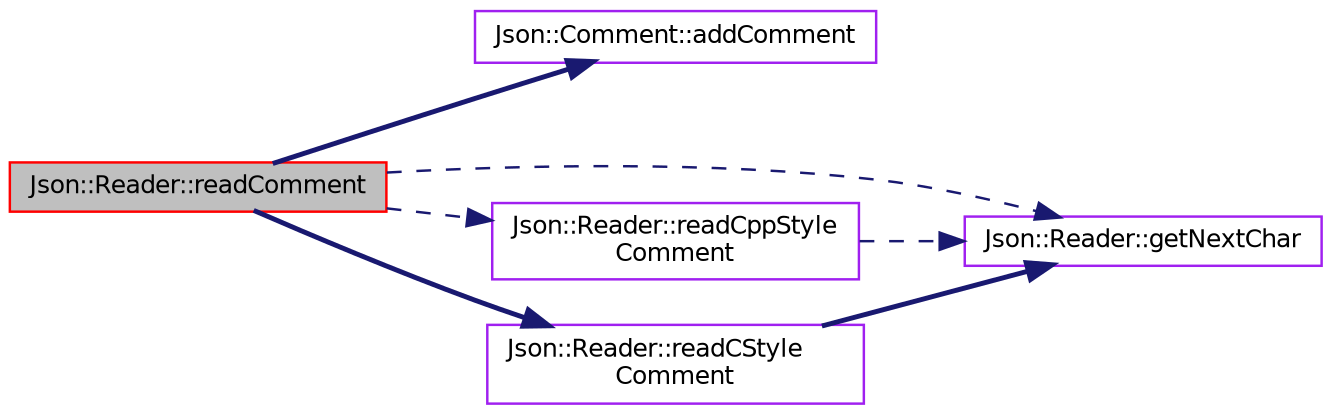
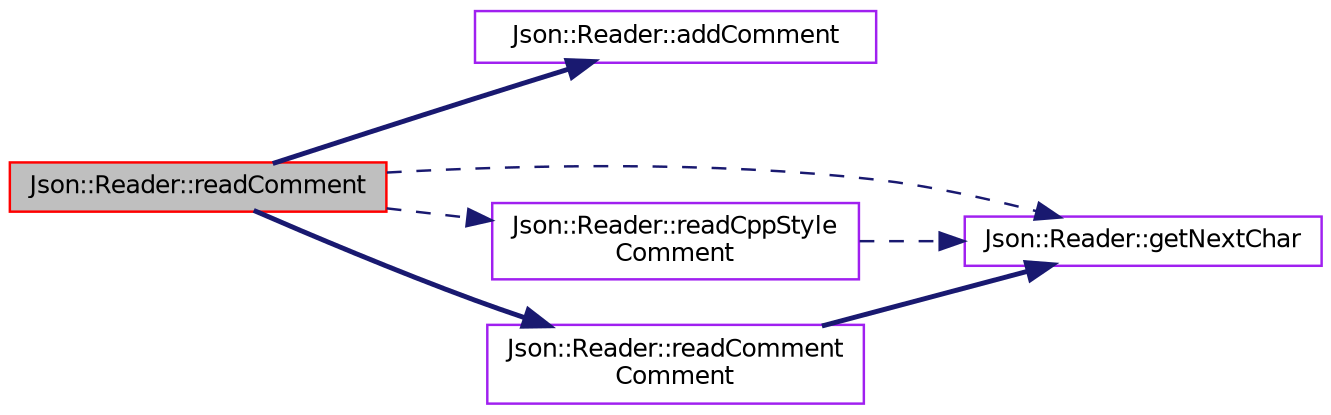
(676, 37) -> (676, 37)
(676, 364) -> (676, 364)
